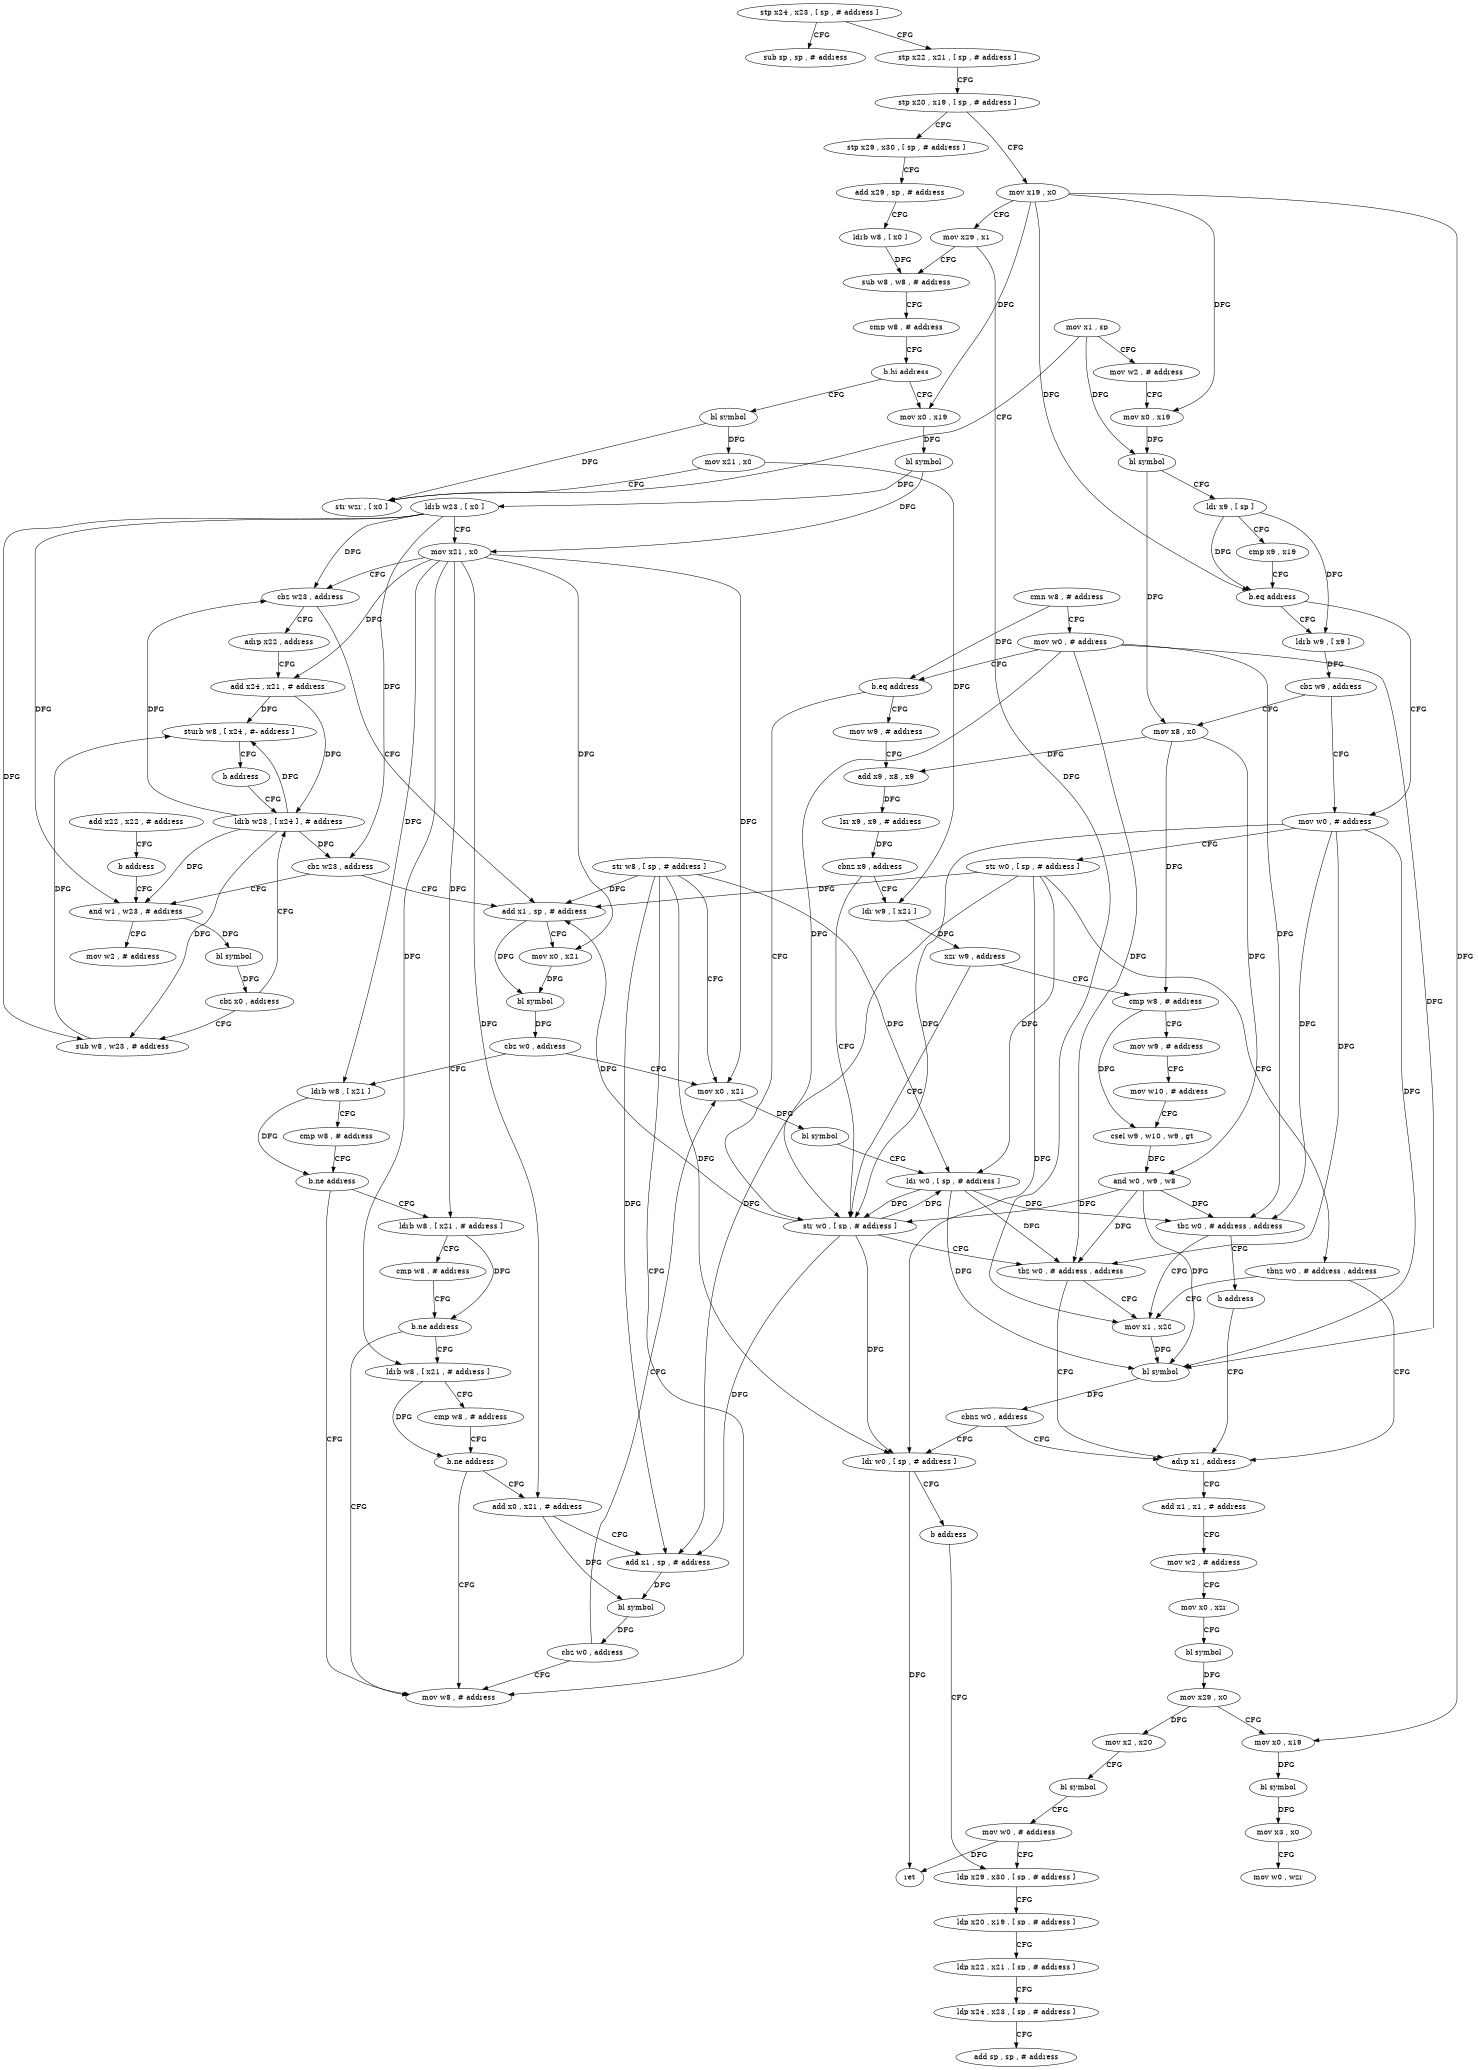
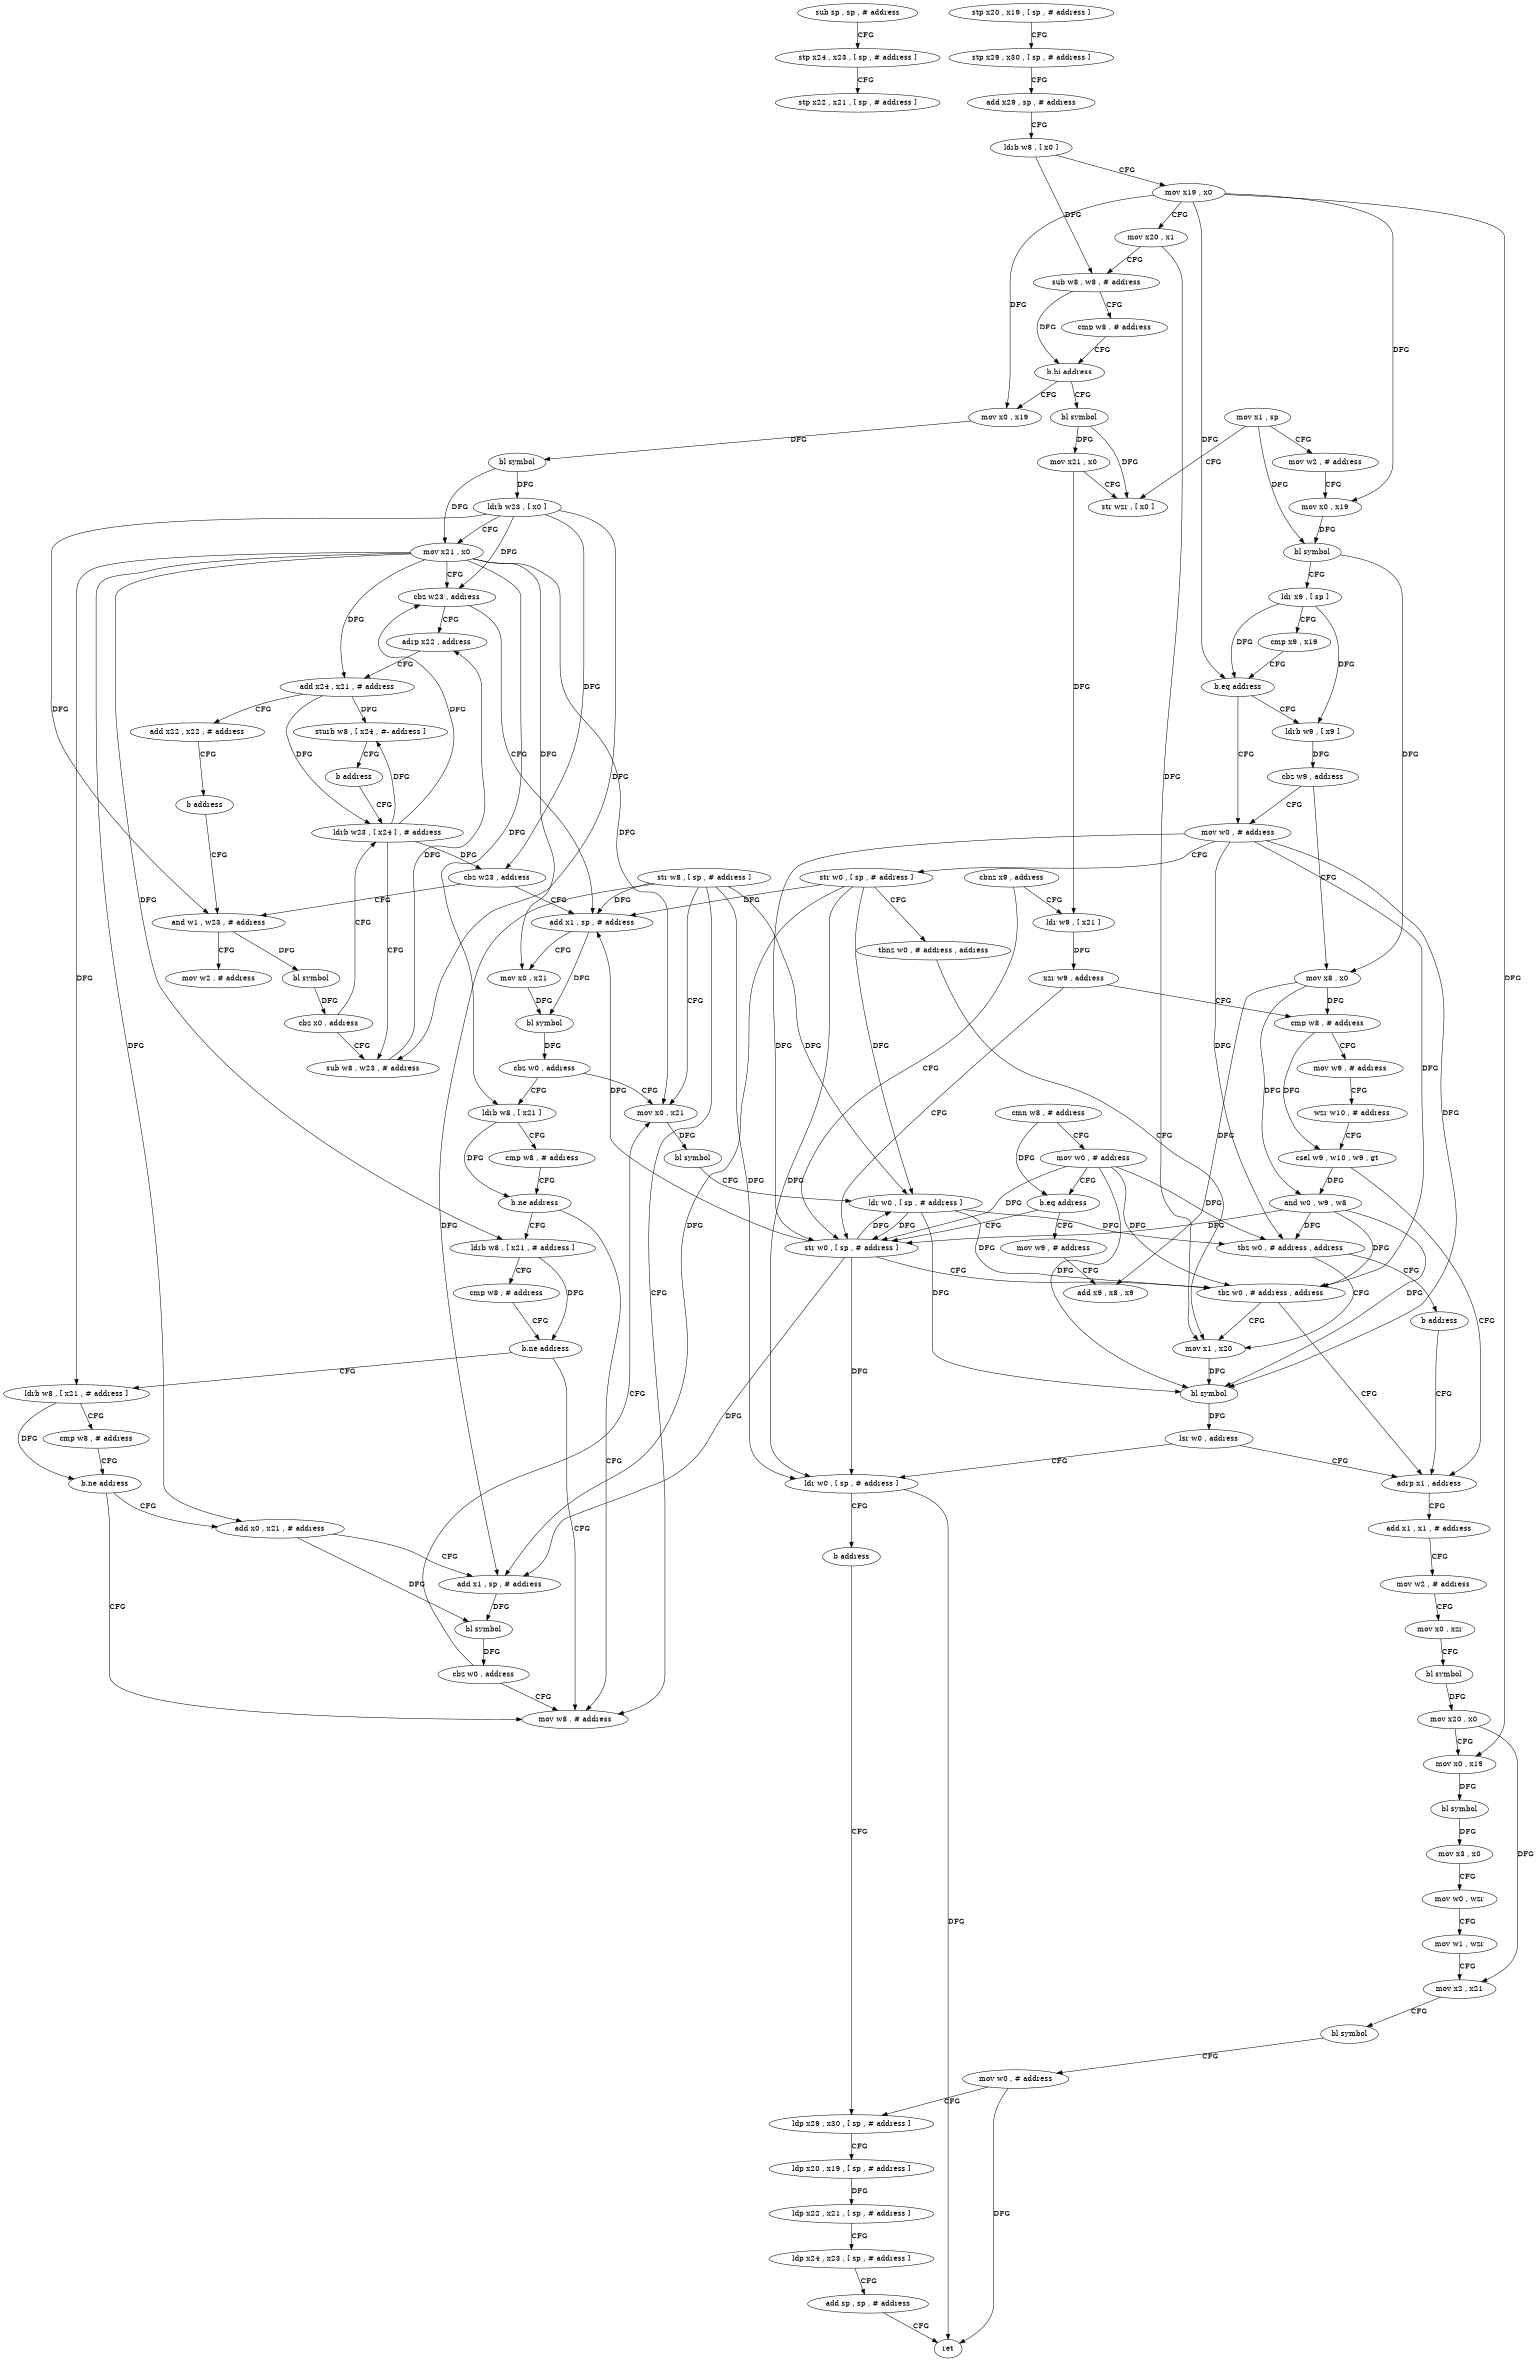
(813, 33) -> (858, 33)
(957, 78) -> none
(998, 144) -> (1108, 170)
(967, 238) -> (1151, 238)
none -> (1039, 320)
none -> (260, 704)
(881, 822) -> none
(189, 856) -> none
(55, 865) -> (426, 850)
(203, 934) -> (396, 951)
(1169, 1092) -> (1352, 1113)
(1394, 1414) -> (1470, 1302)
(995, 1417) -> (1209, 1439)
(1204, 1698) -> (1454, 1719)
(1129, 1743) -> (1460, 1989)
none -> (1460, 1944)
(1025, 1945) -> (860, 2191)
none -> (908, 2326)
